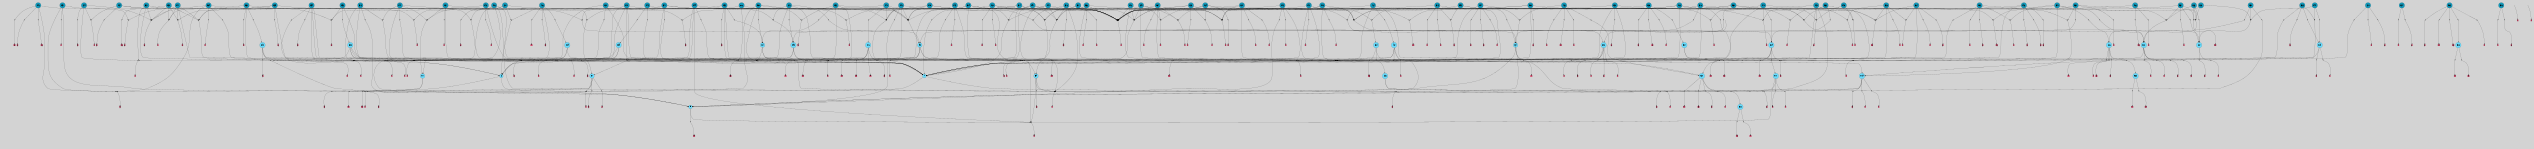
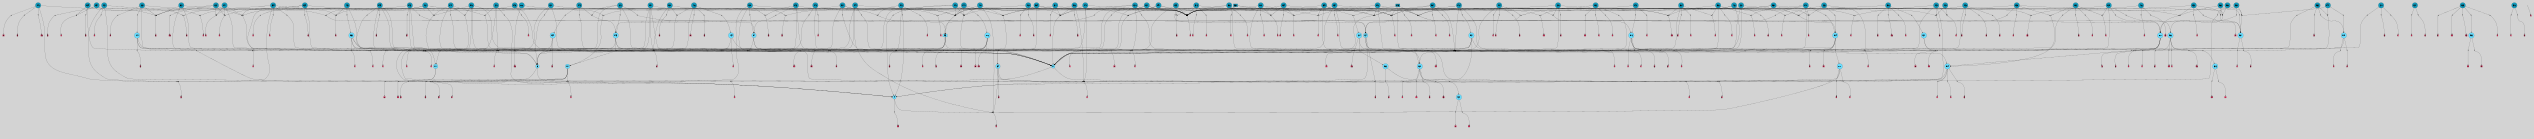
(1191, 5) -> (1236, 5)
(1322, 5) -> (1398, 5)
none -> (1636, 5)
(920, 45) -> (945, 35)
